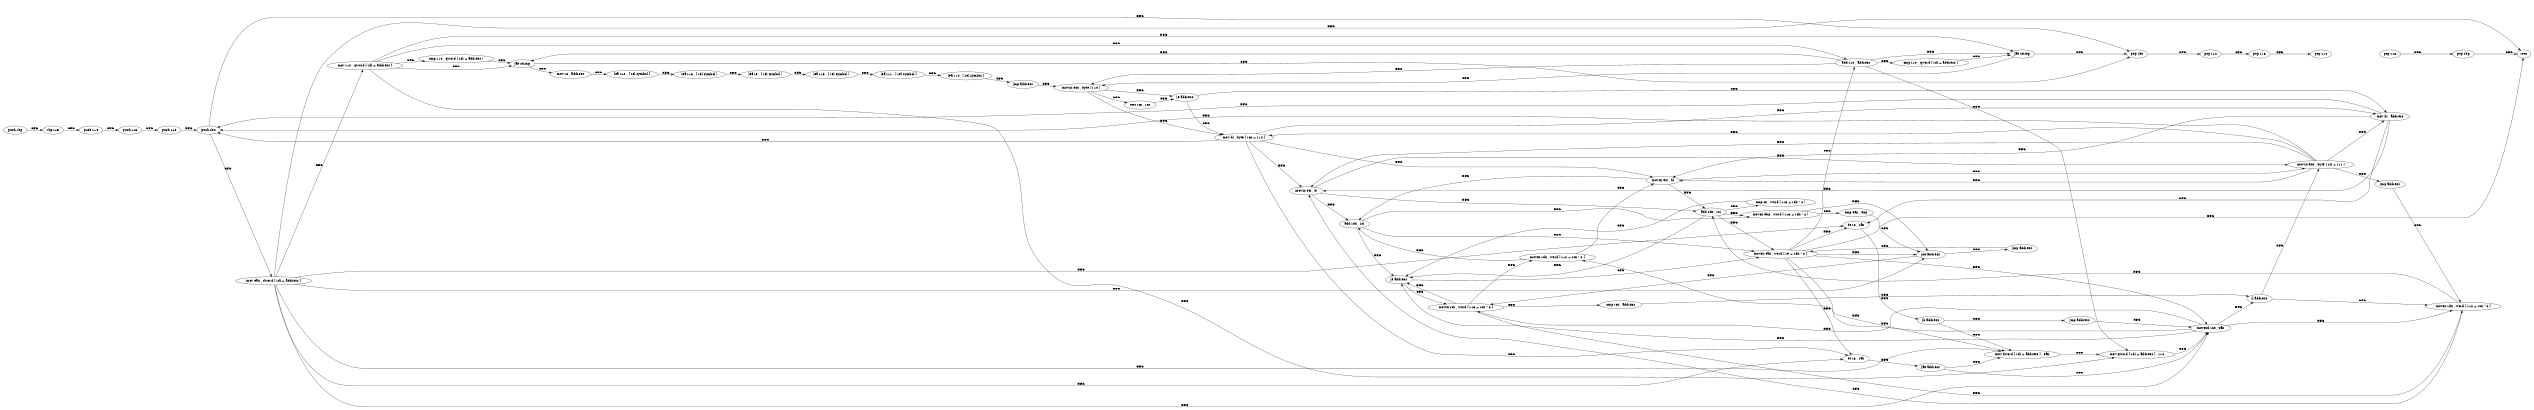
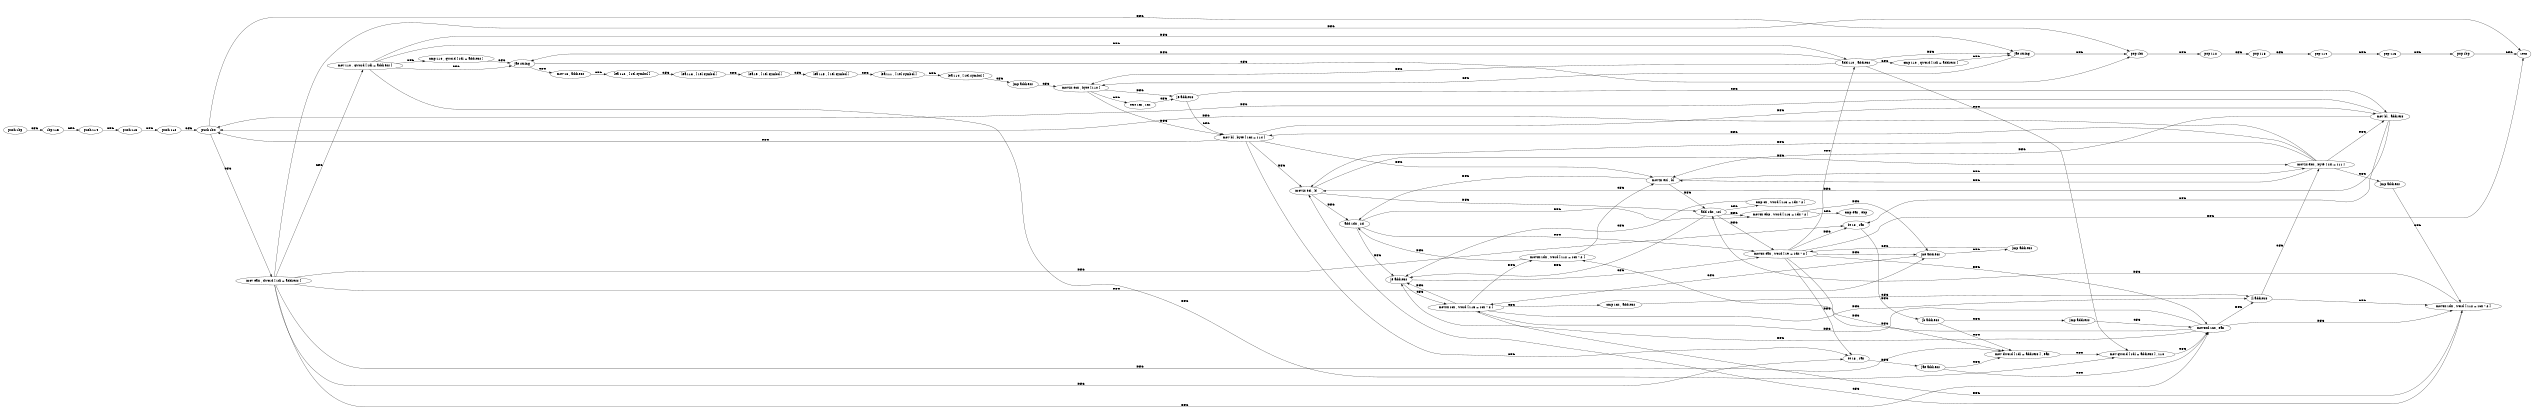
none -> (2354, 54)
(189, 128) -> (189, 128)
(1890, 238) -> none
none -> (1865, 308)
